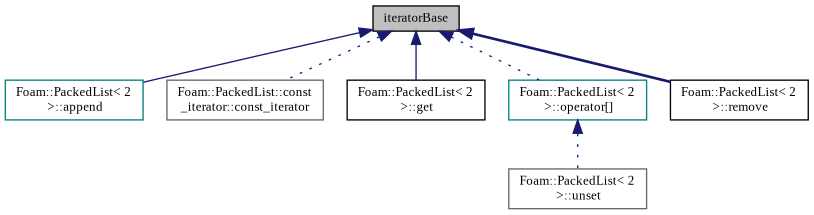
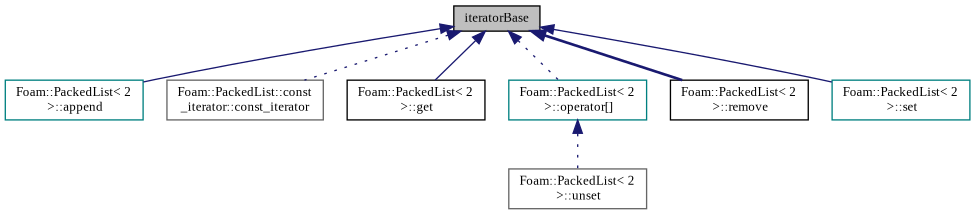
none -> (901, 100)
